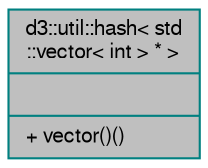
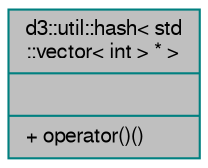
(75, 136) -> (85, 136)
